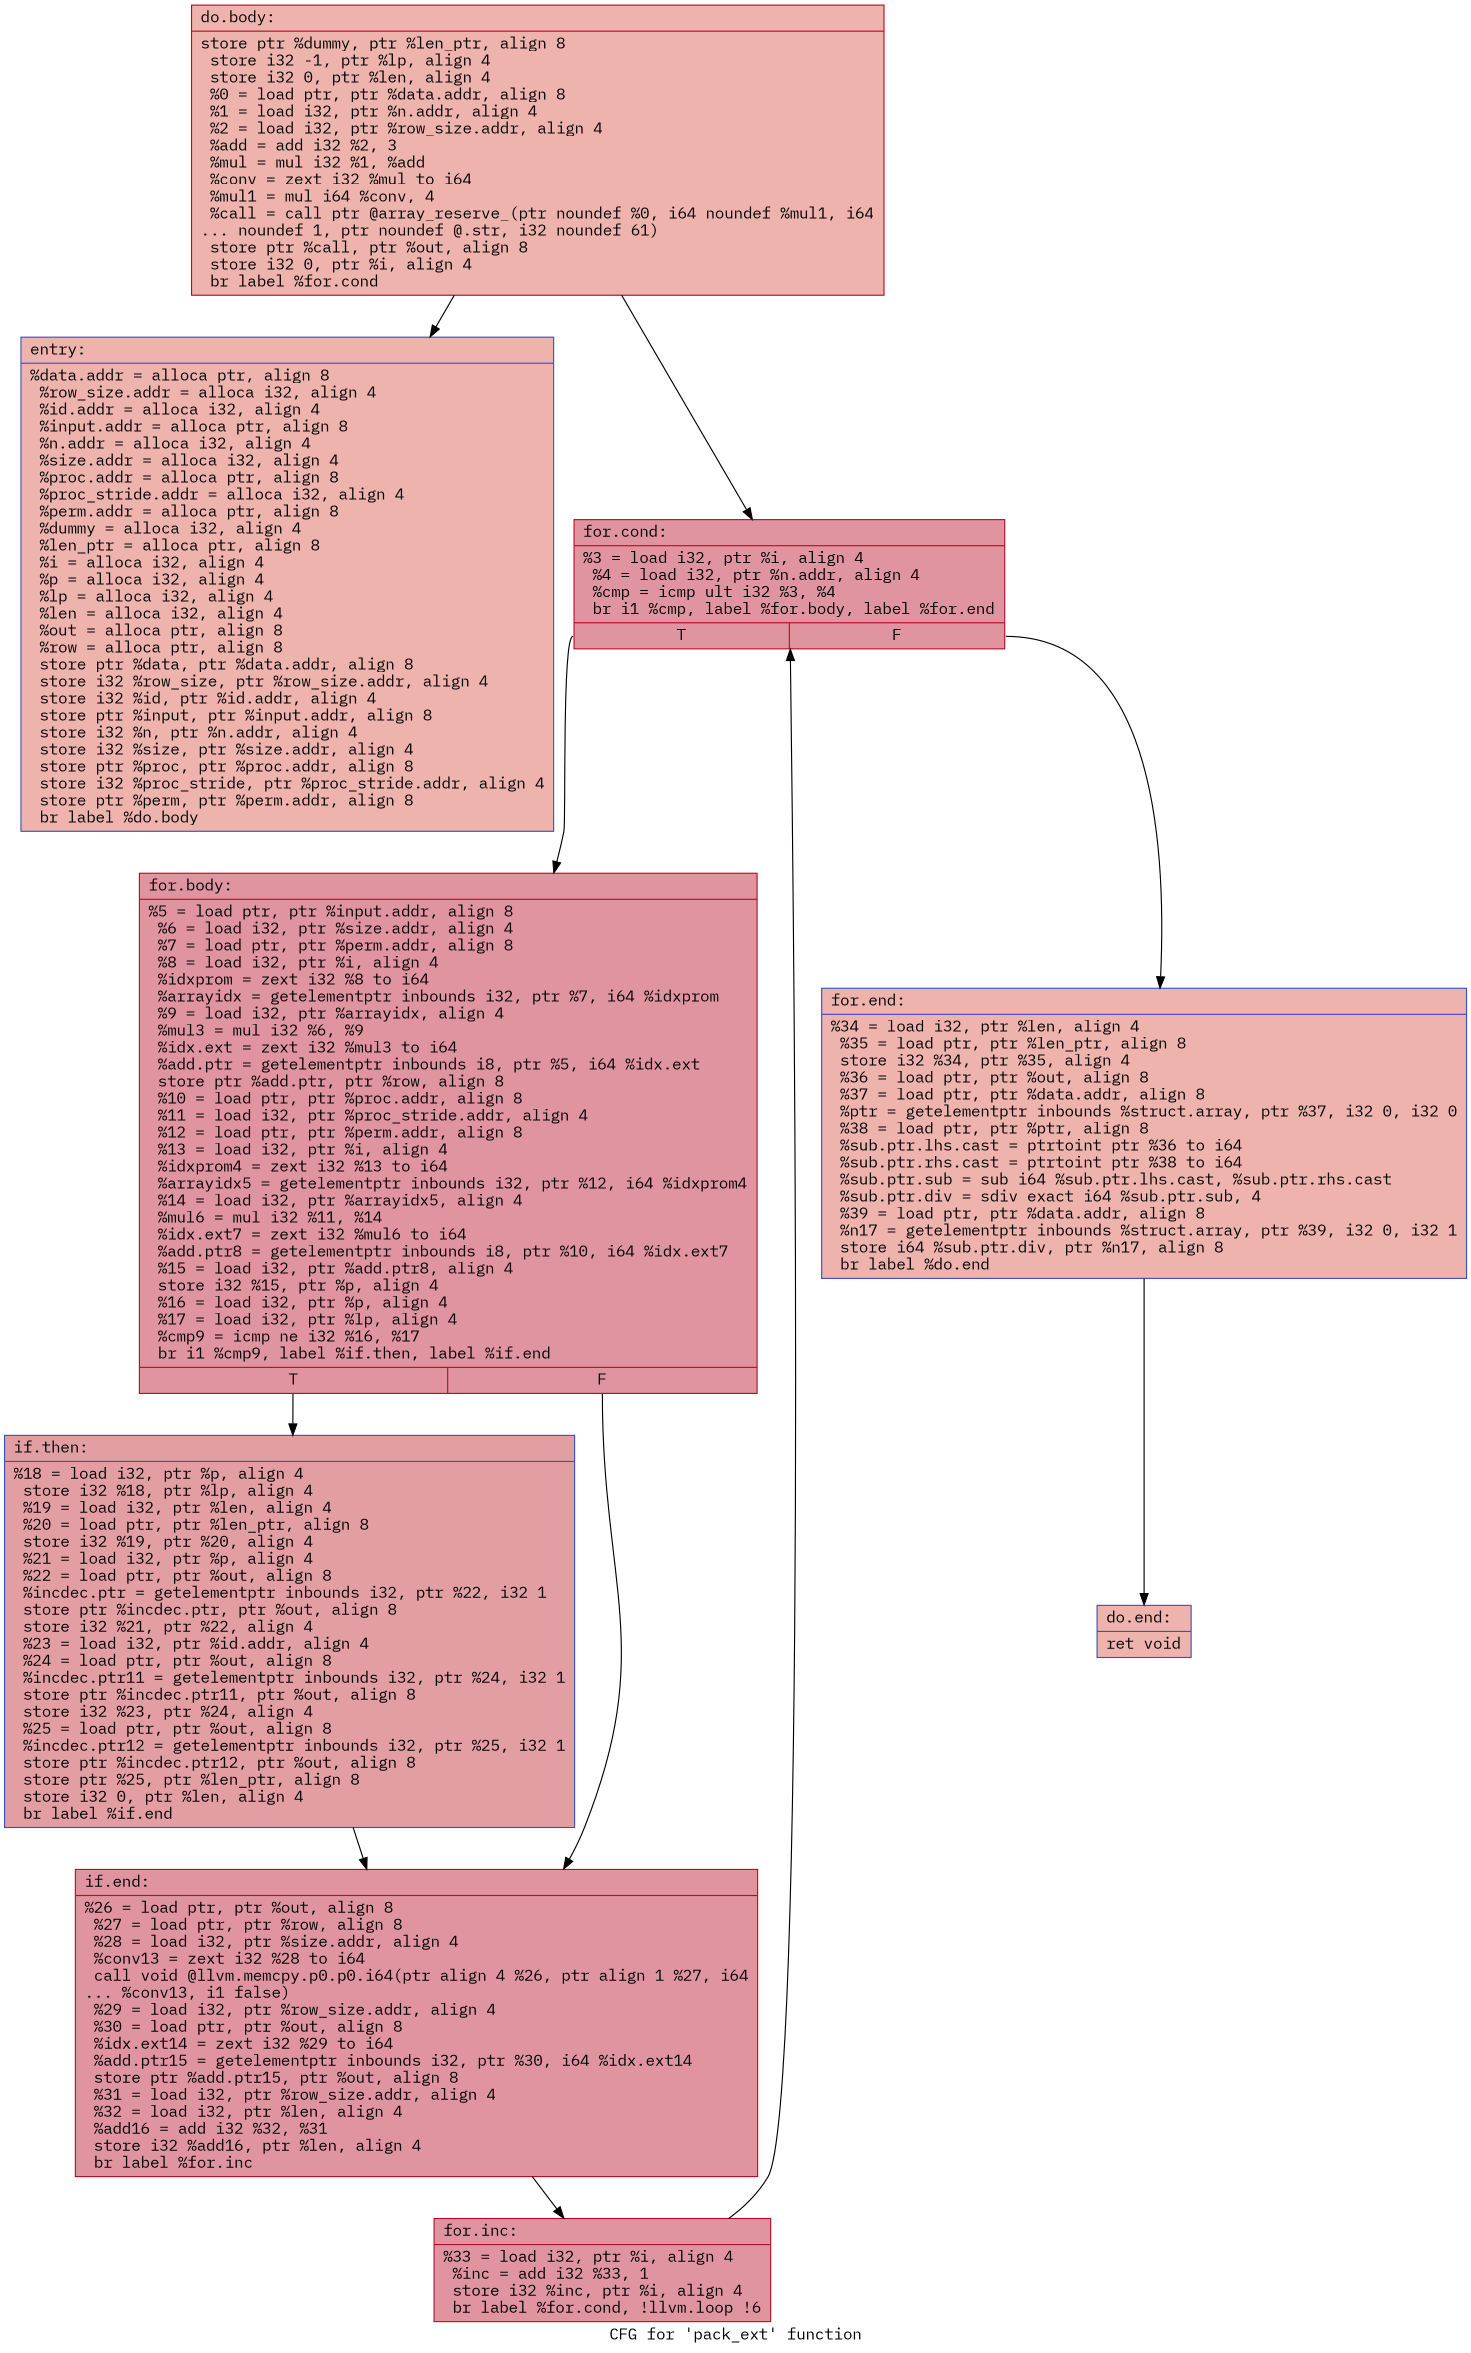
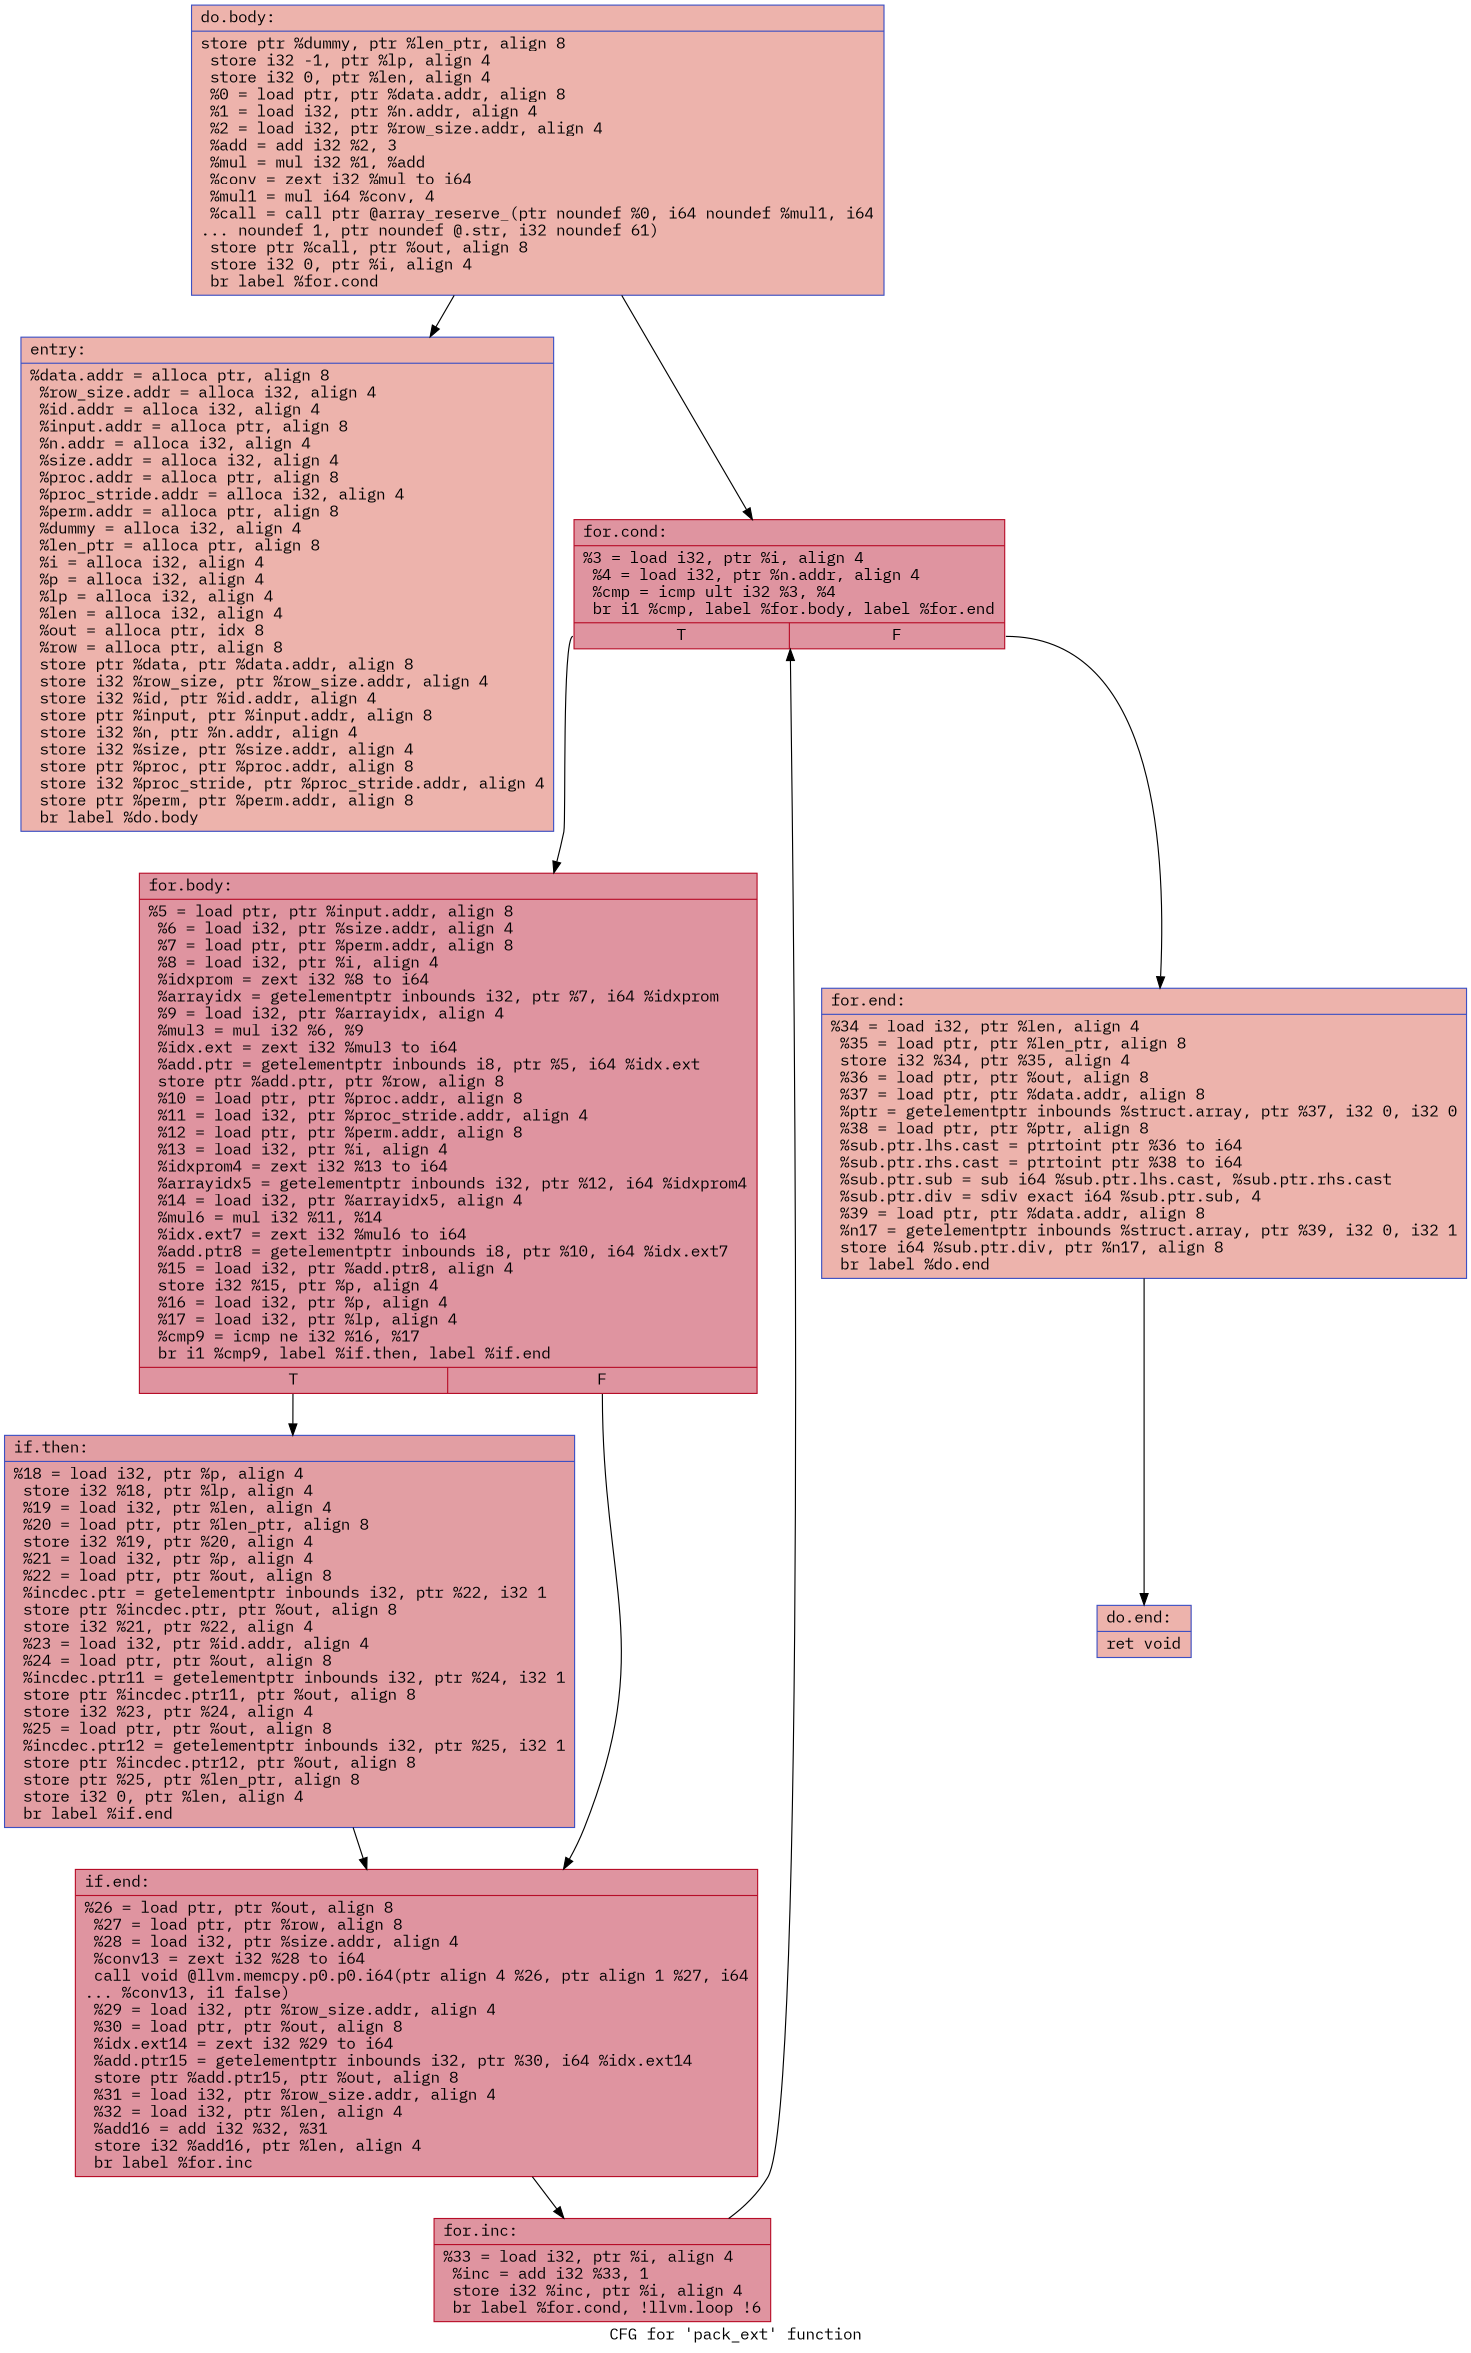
(538, 150) -> (538, 150)
(156, 631) -> (147, 631)
